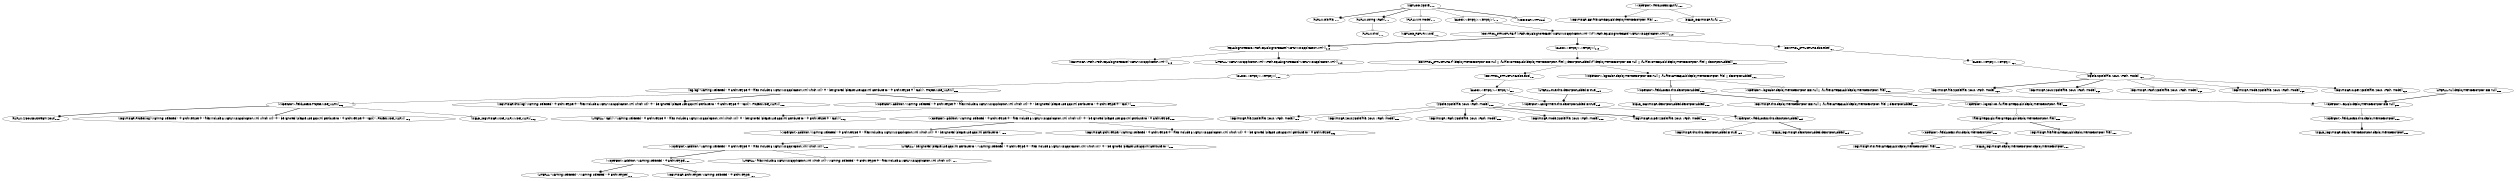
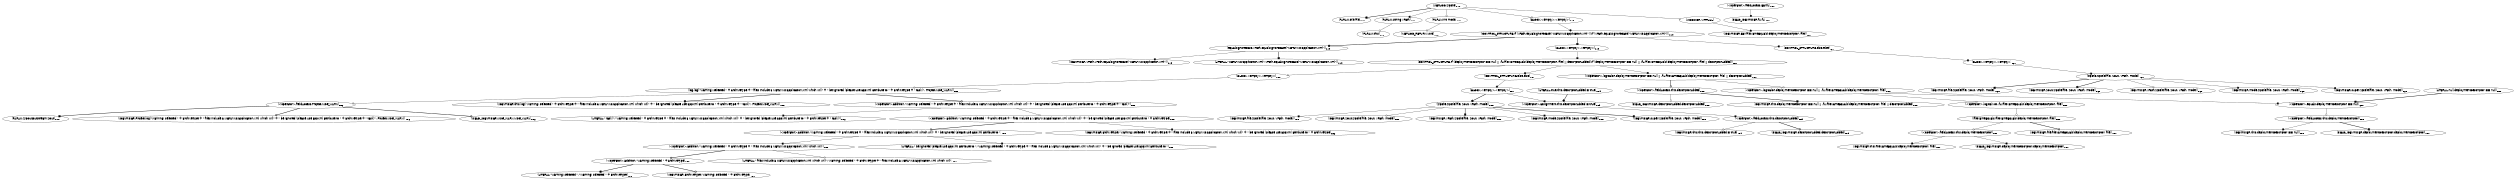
(1398, 13) -> (1424, 13)
(1476, 13) -> (1572, 13)
(1638, 13) -> (1731, 27)
(1681, 13) -> (1751, 12)
(407, 112) -> (407, 112)
none -> (2269, 133)
